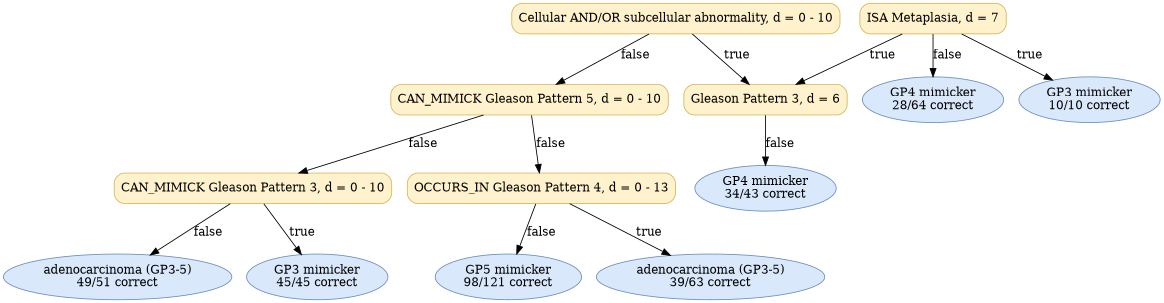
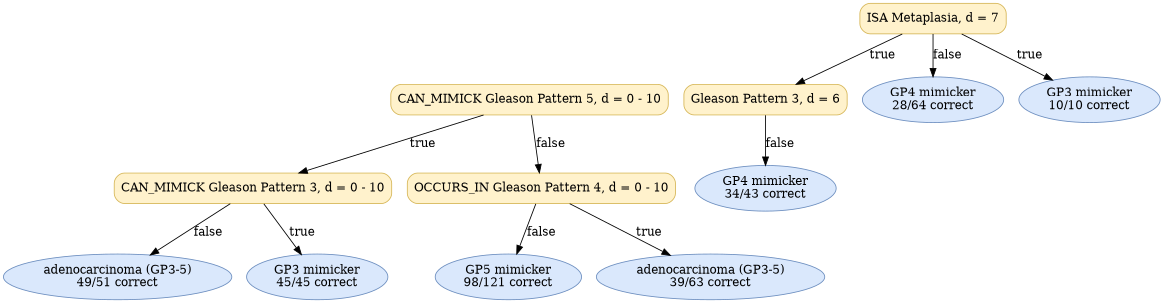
(676, 19) -> none
(423, 144) -> (423, 144)
(541, 188) -> (541, 188)
